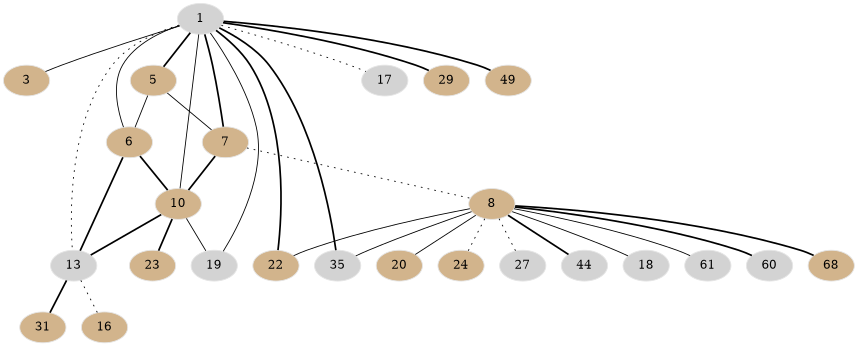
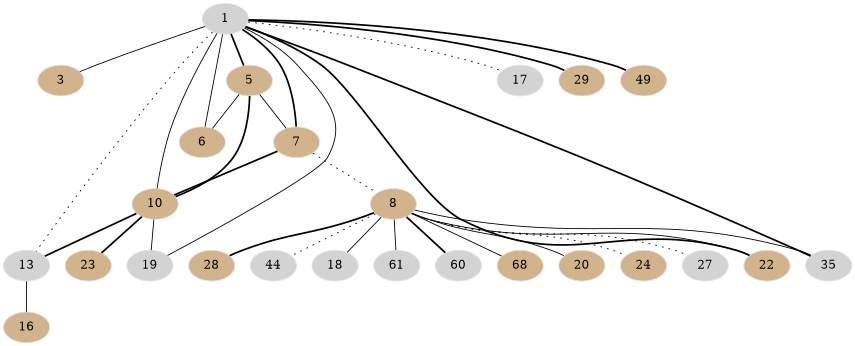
(154, 173) -> (231, 160)
(102, 204) -> none
(666, 221) -> (457, 235)
(538, 235) -> (333, 235)
none -> (212, 266)
(89, 297) -> (27, 297)
(43, 327) -> none
